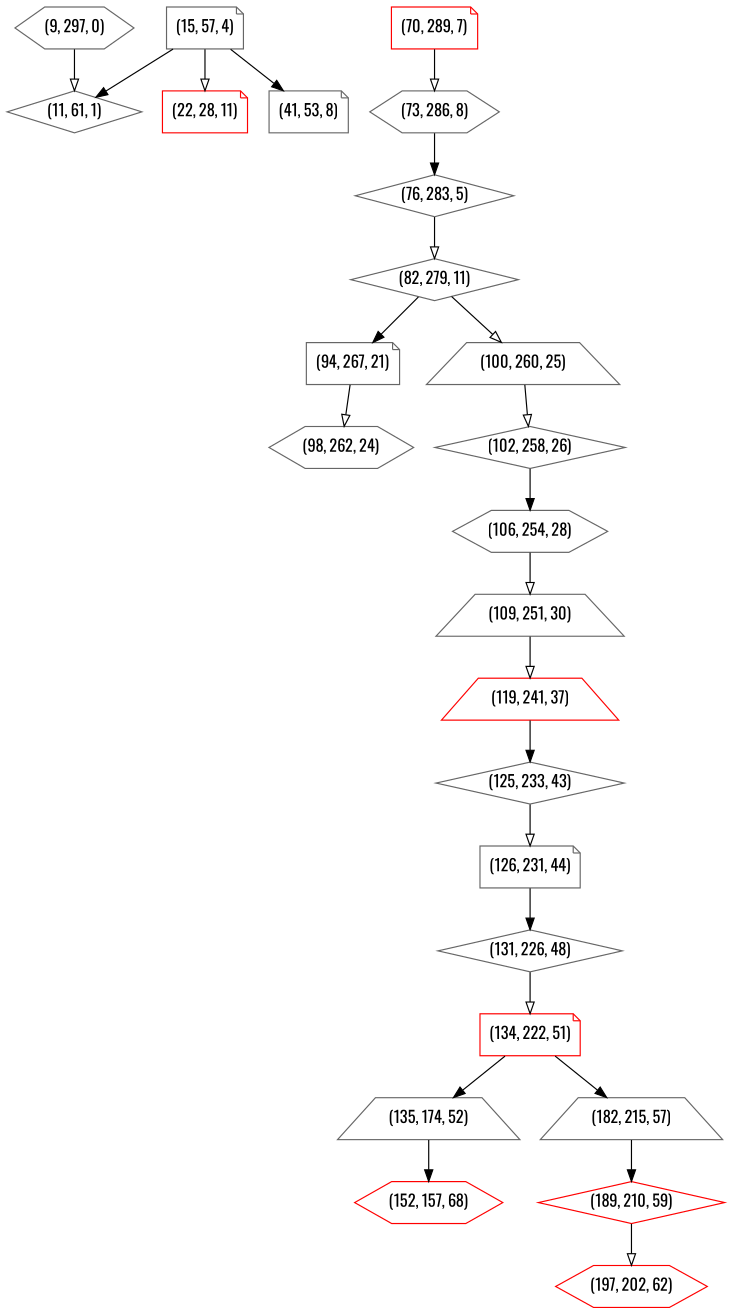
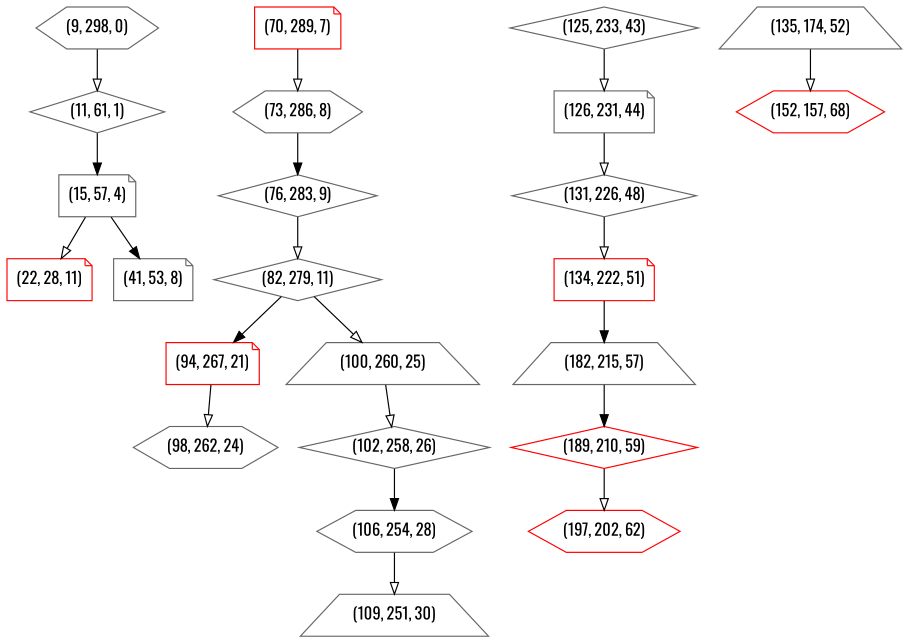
(74, 28) -> (97, 28)
(139, 70) -> (97, 148)
(435, 196) -> (298, 196)
(353, 364) -> (213, 364)
(530, 699) -> none
(530, 903) -> (604, 148)
(484, 1073) -> none
(429, 1155) -> (810, 64)
